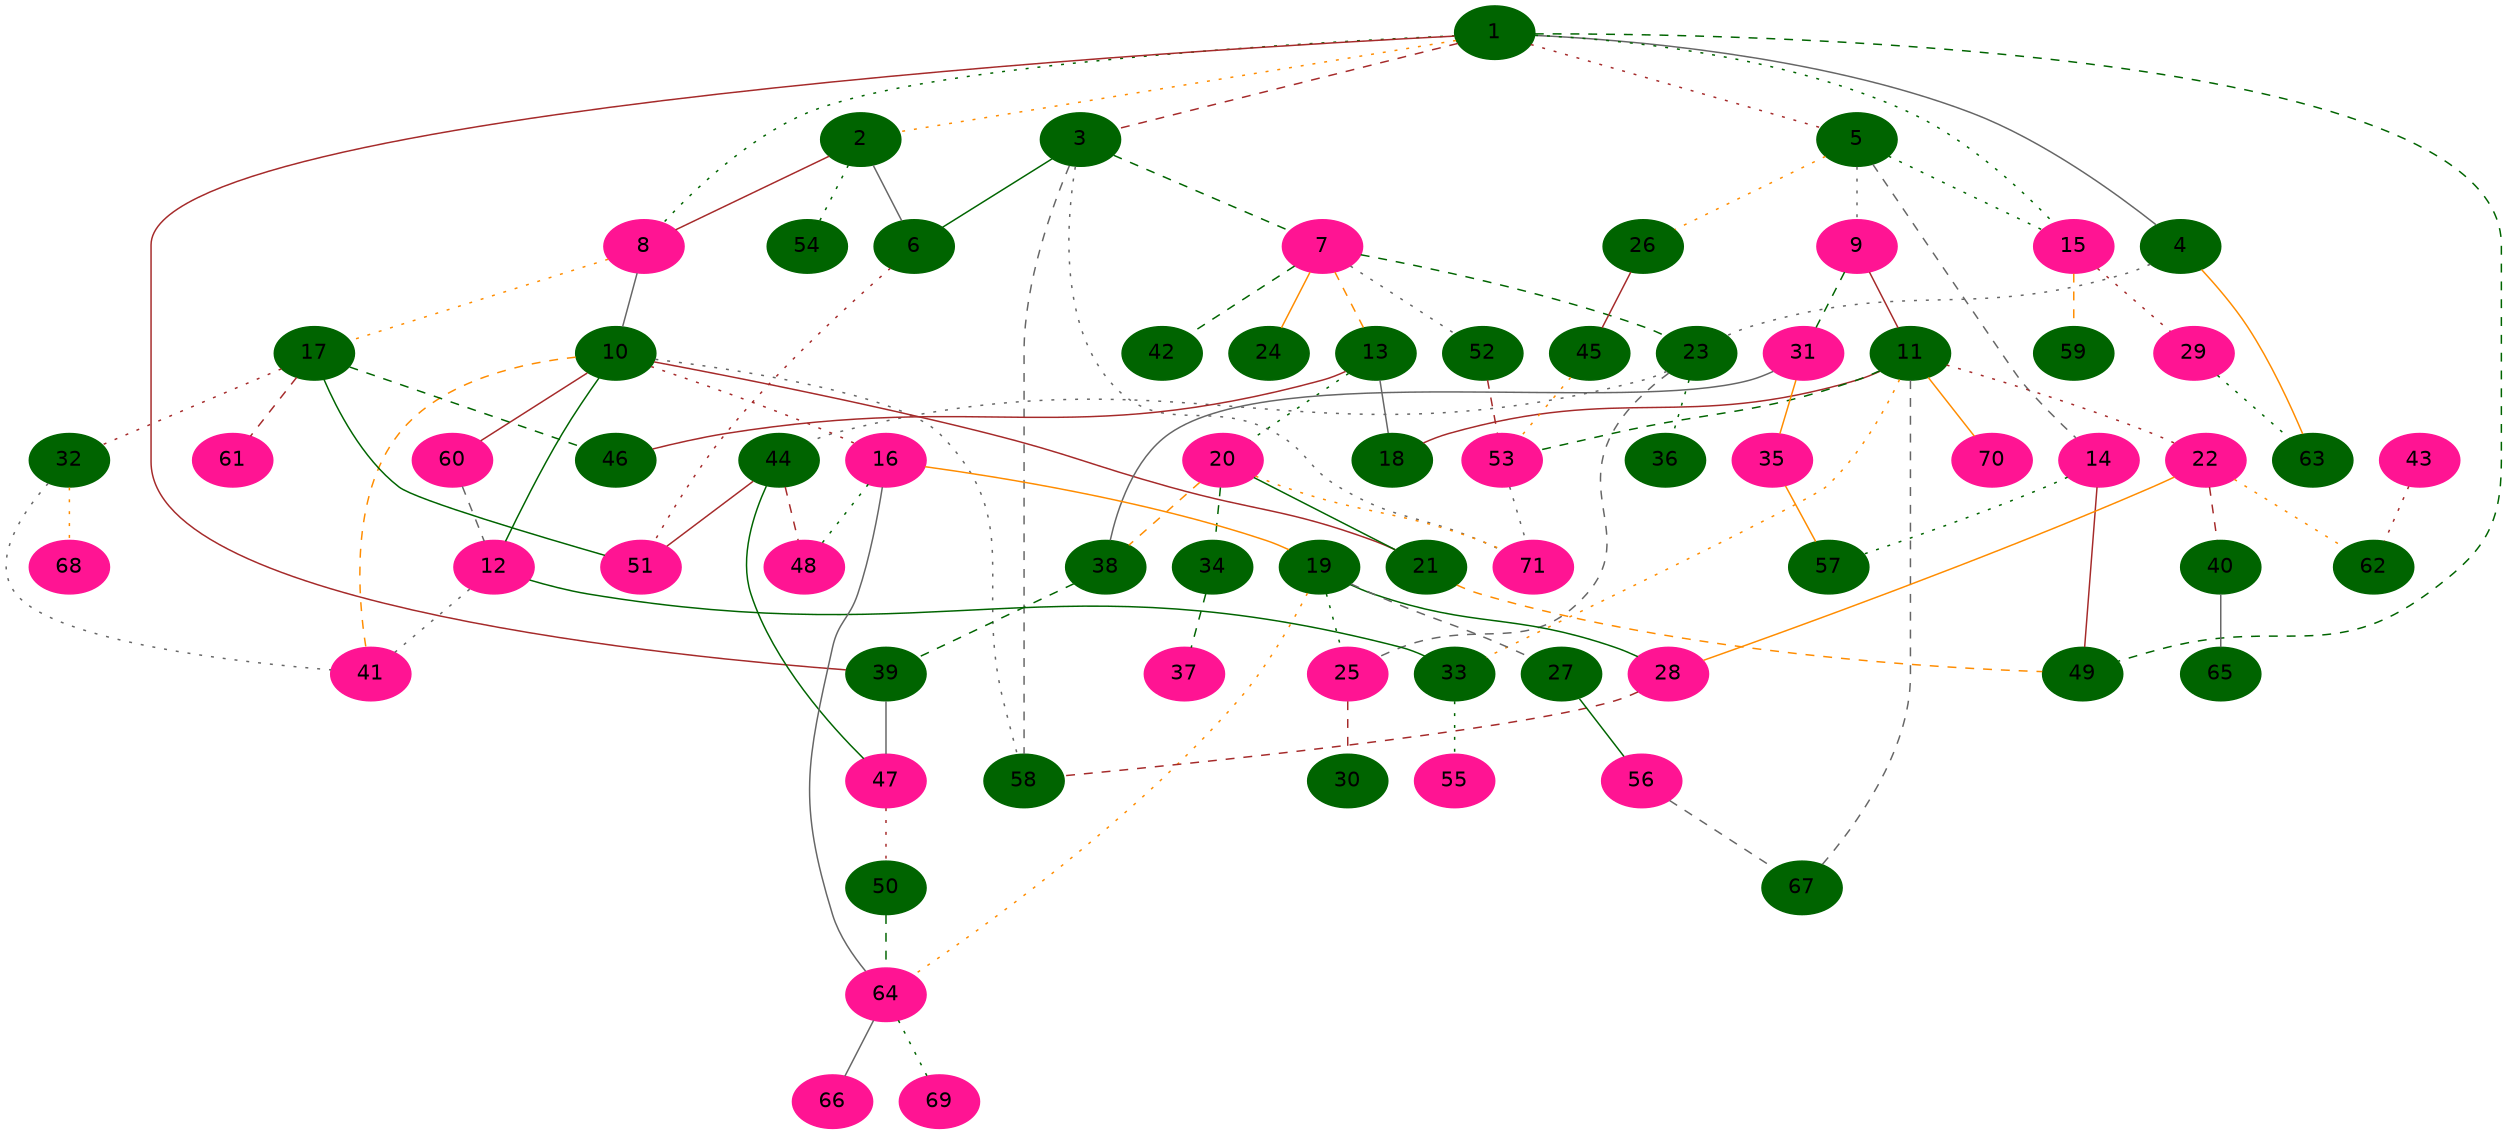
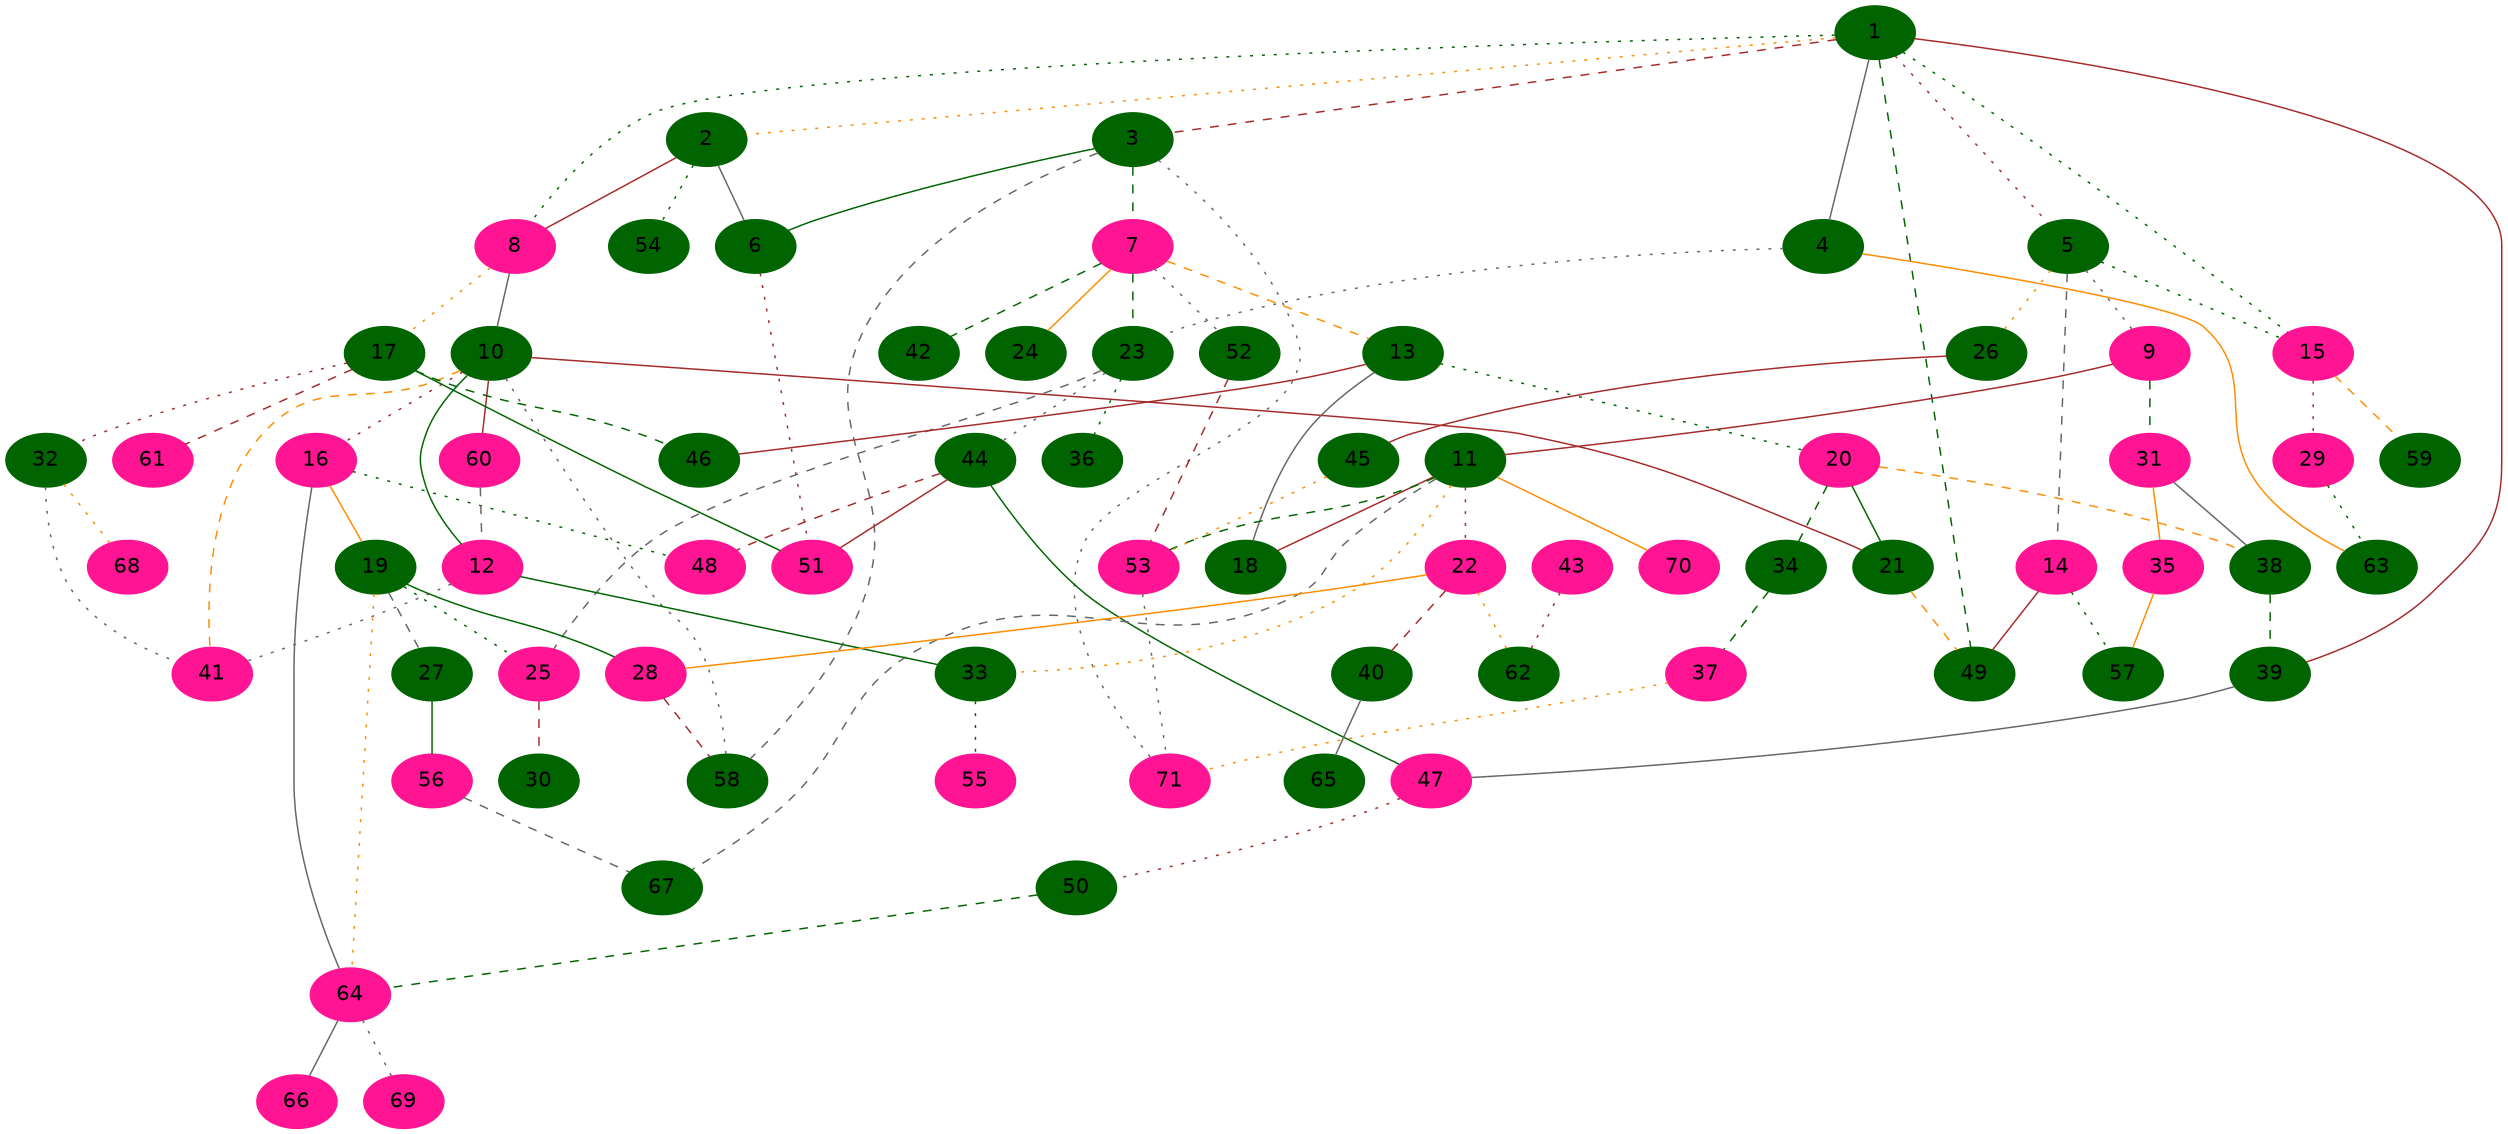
(1354, 507) -> (1437, 724)
(913, 1048) -> (377, 1048)
